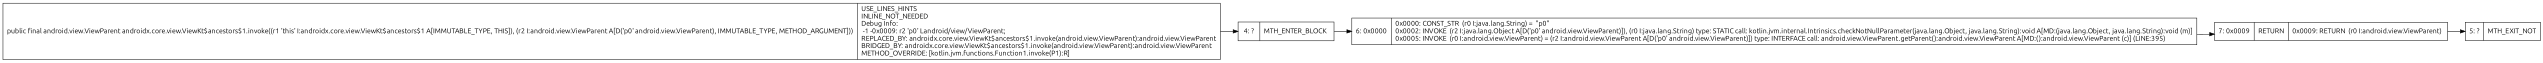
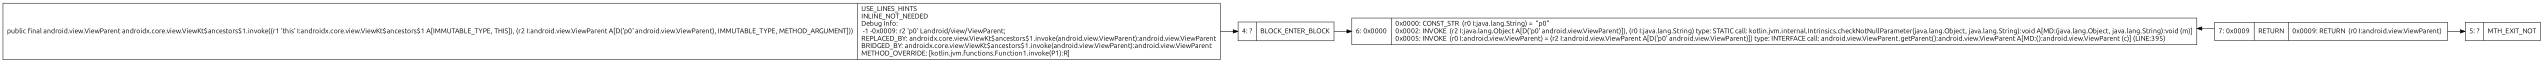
(1295, 31) -> (1295, 31)
(2203, 34) -> (2208, 29)
